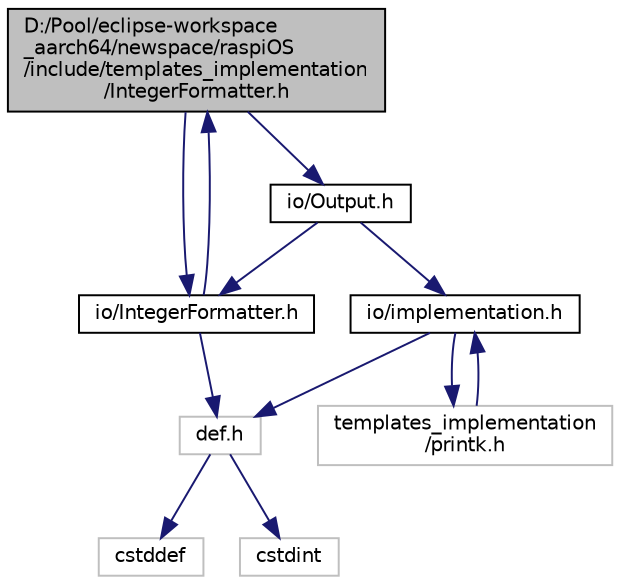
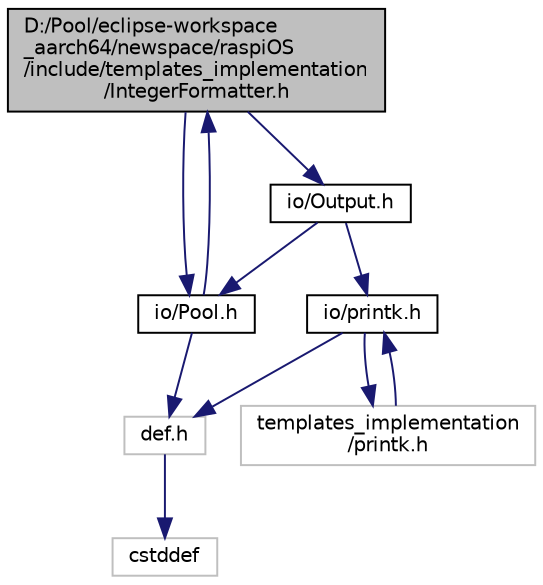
(197, 314) -> (197, 314)
(465, 314) -> (372, 314)
(289, 557) -> none
